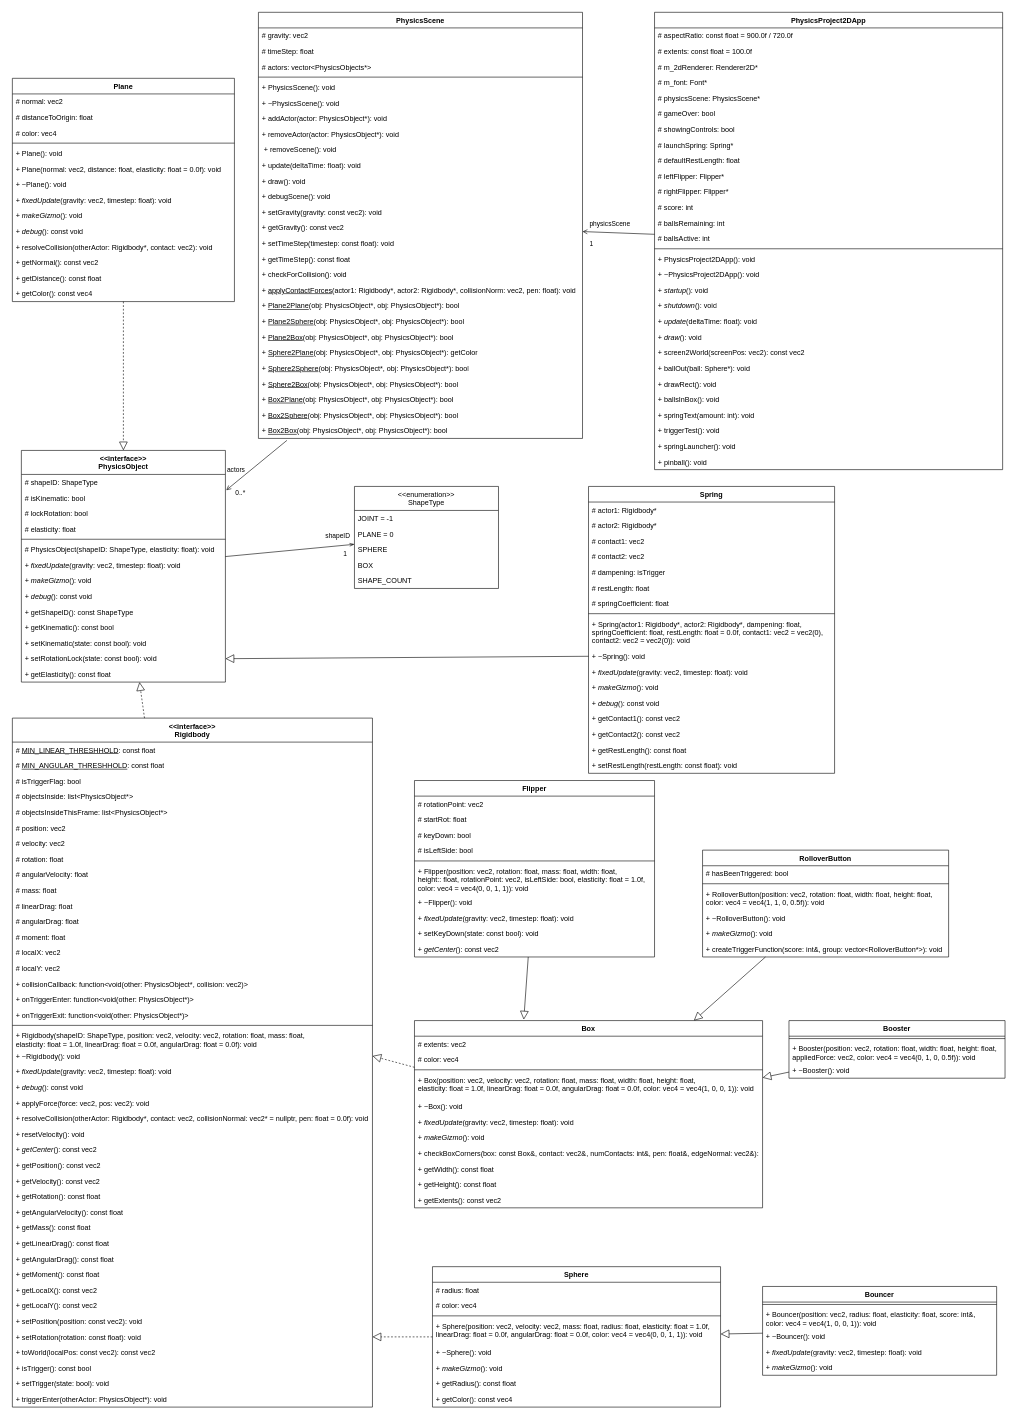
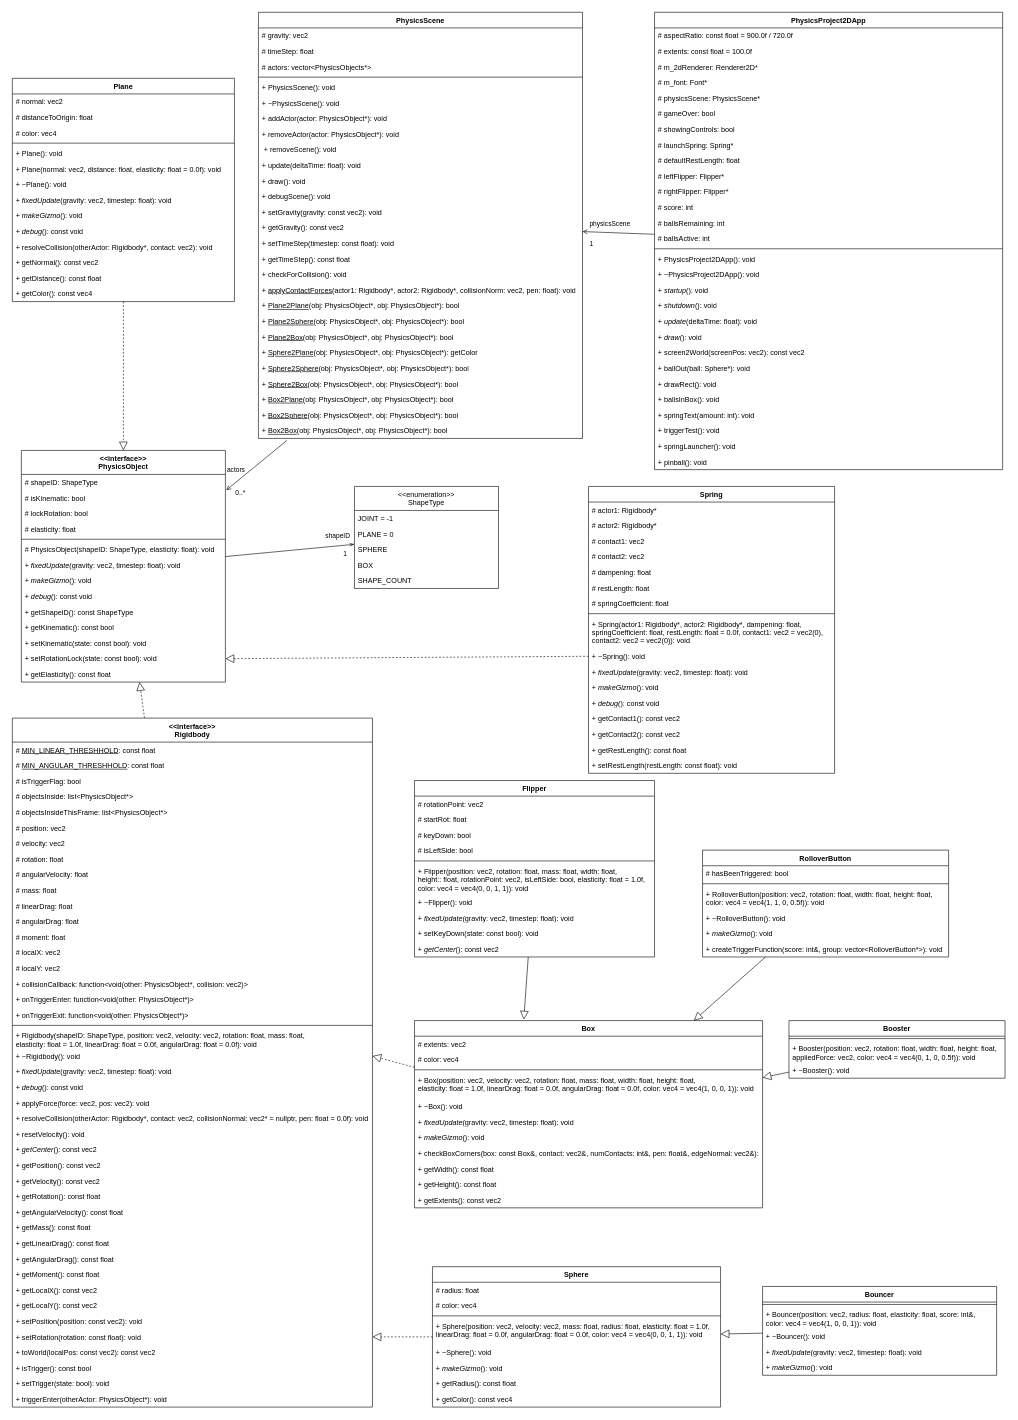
(630, 572) -> (623, 572)
(411, 657) -> (411, 657)
